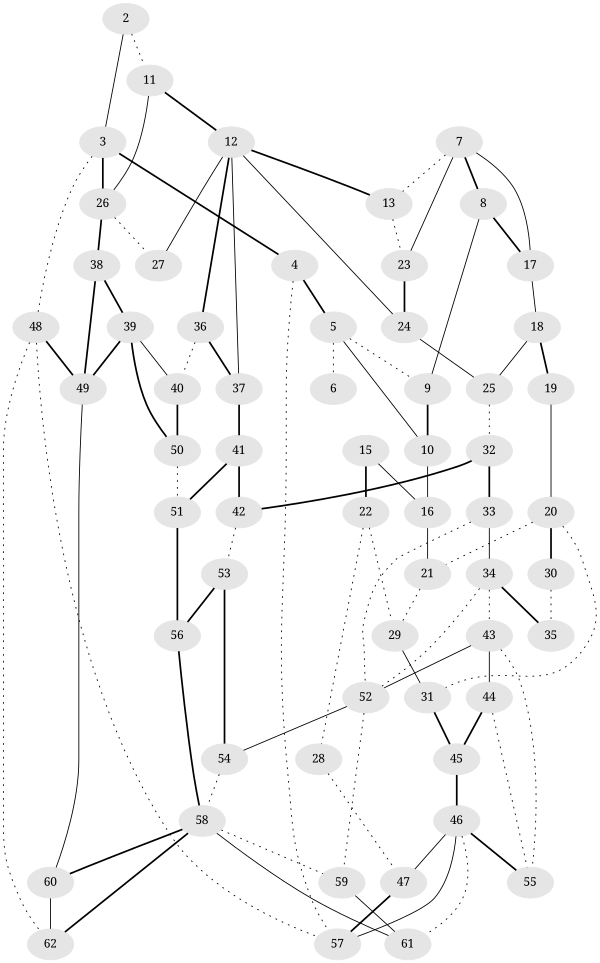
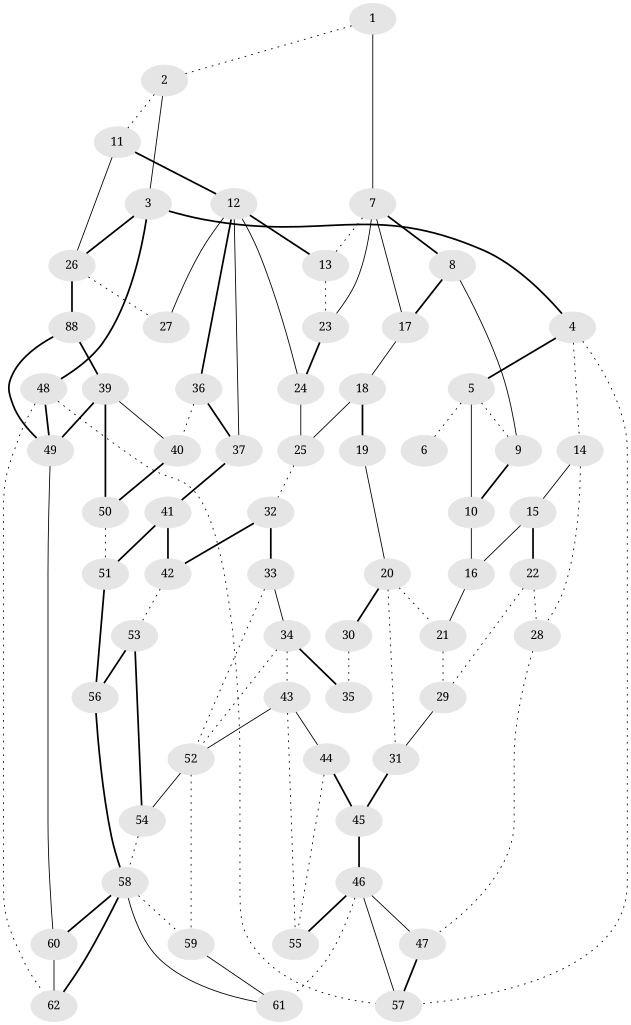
none -> (373, 19)
(56, 231) -> (121, 309)
(97, 266) -> (72, 327)
none -> (580, 451)
